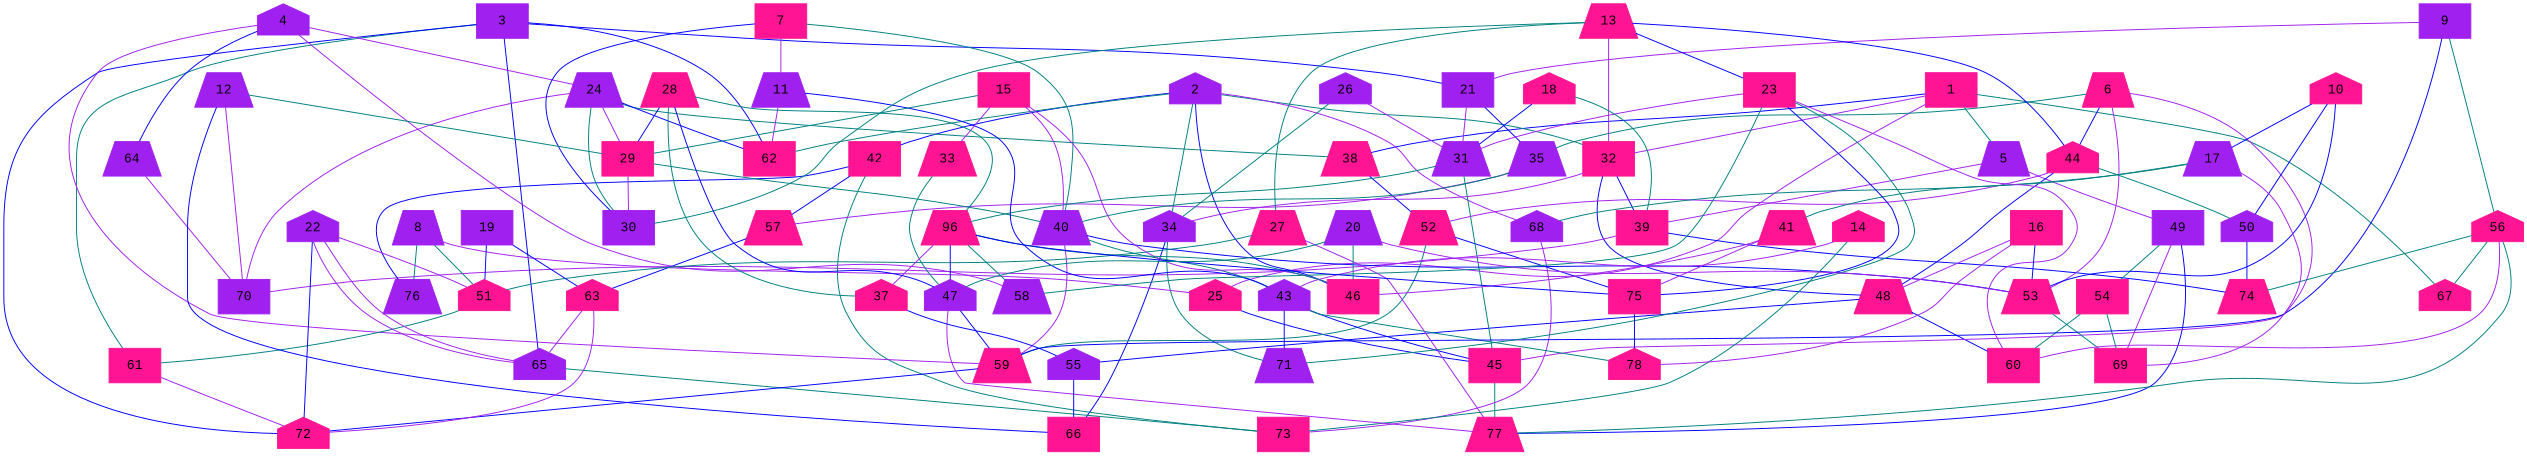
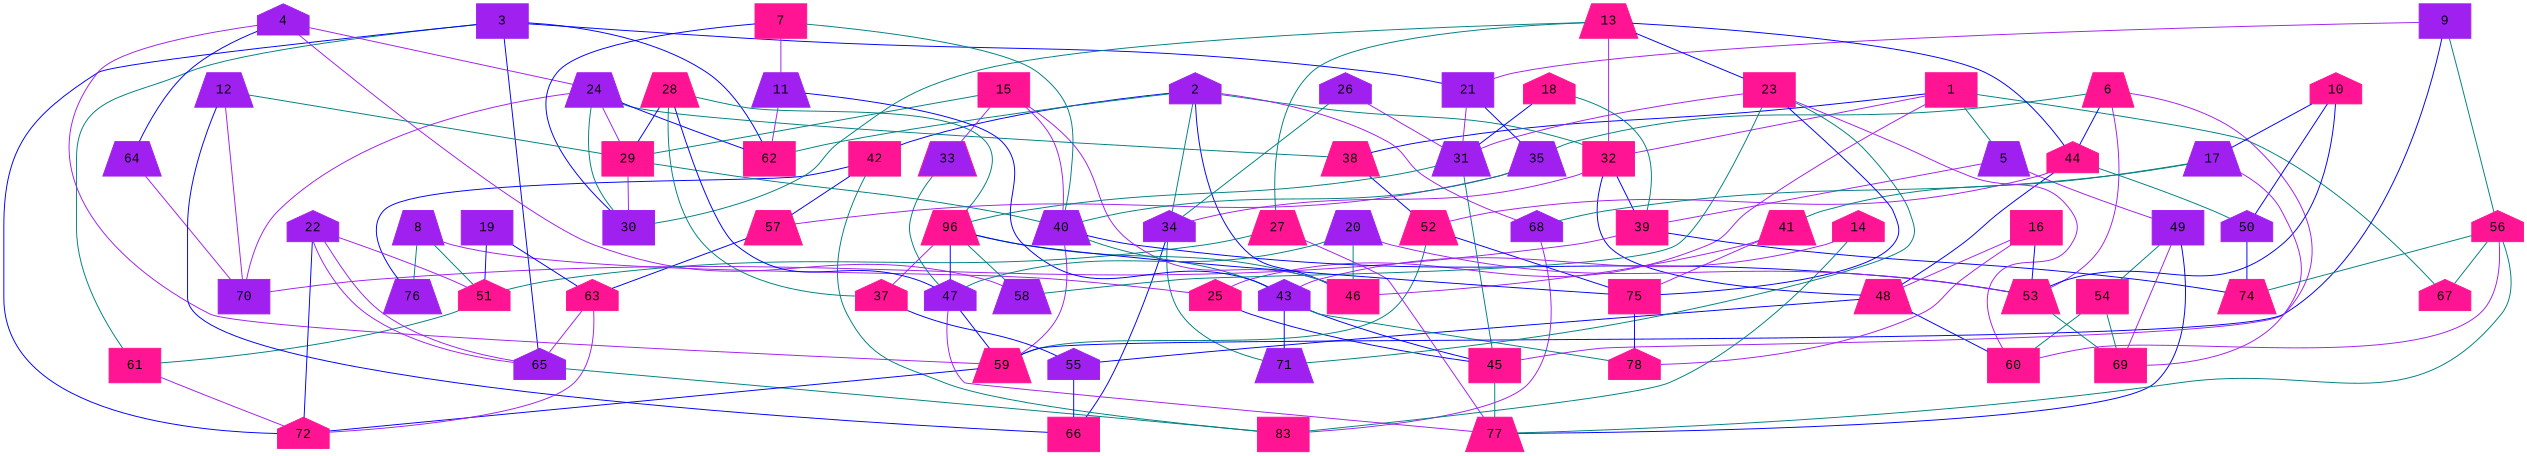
(947, 159) -> (947, 159)
(1283, 434) -> (1283, 434)
